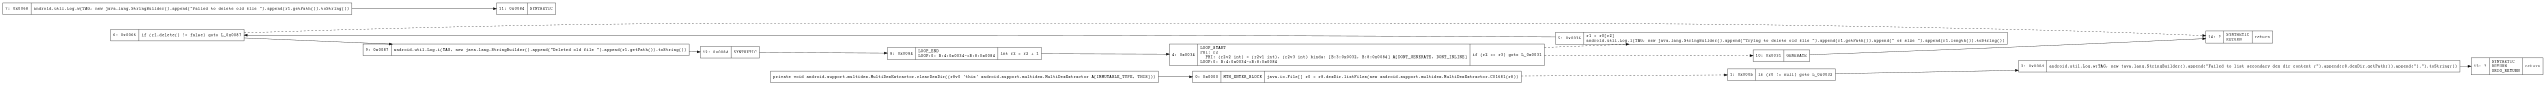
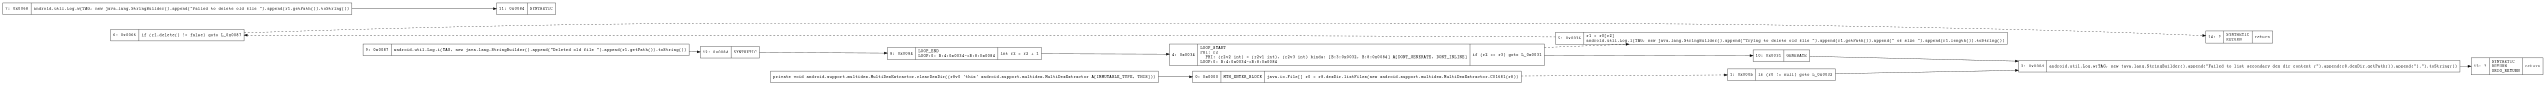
(901, 35) -> (901, 35)
(317, 41) -> none
(2006, 47) -> (1913, 59)
(1647, 55) -> (1647, 55)
